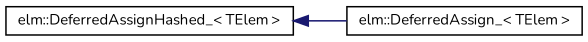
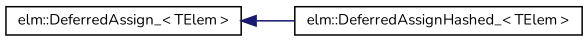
(328, 21) -> (275, 21)
